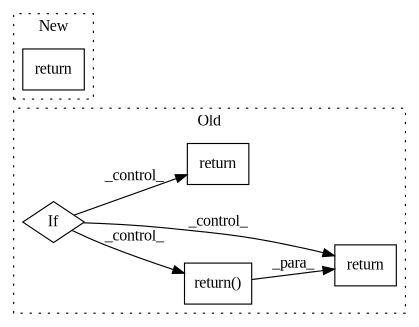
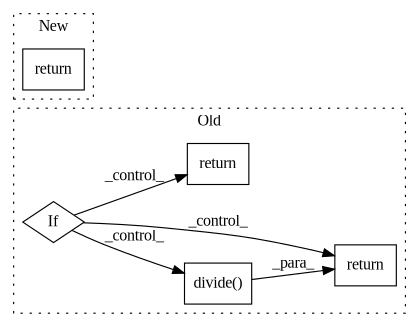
(218, 284) -> (218, 284)
